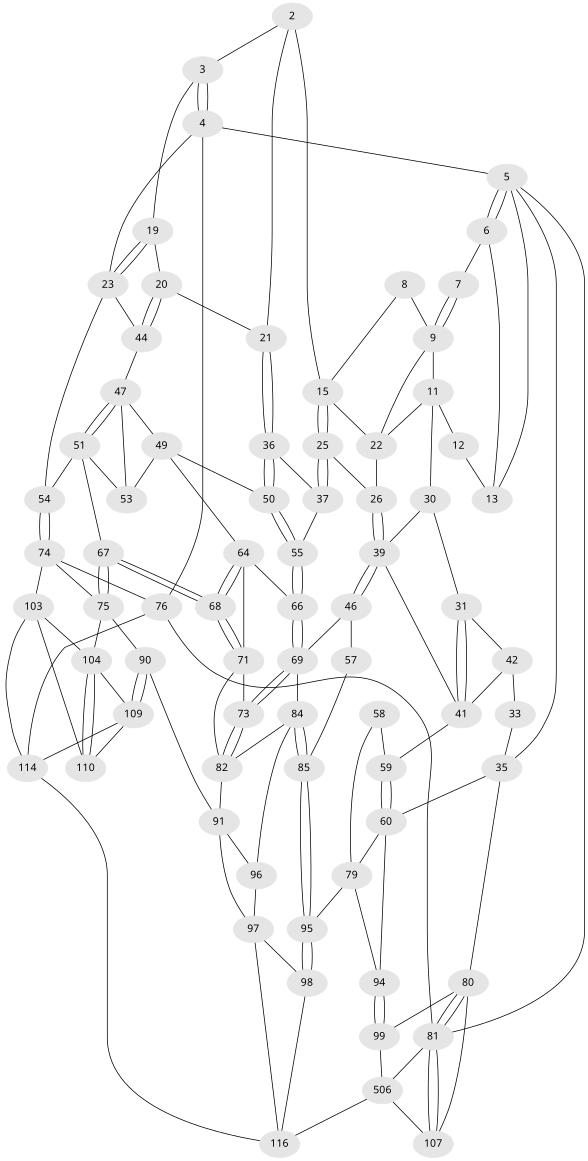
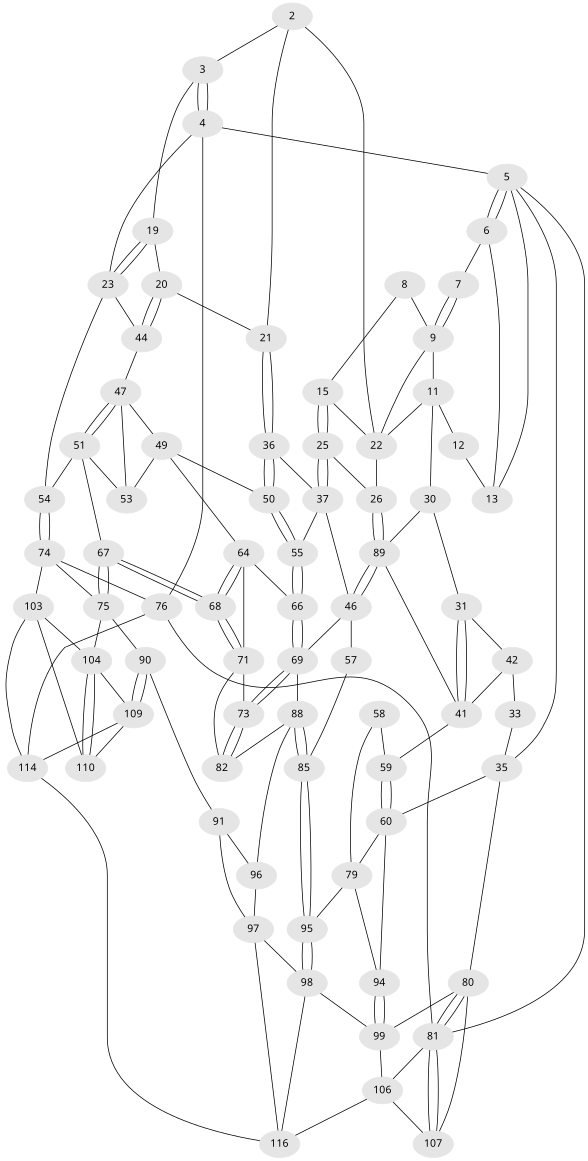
(307, 204) -> (364, 220)
none -> (337, 553)
(380, 553) -> (380, 553)
(298, 715) -> (298, 715)
(221, 795) -> none
none -> (343, 1010)
(383, 1090) -> (383, 1090)
